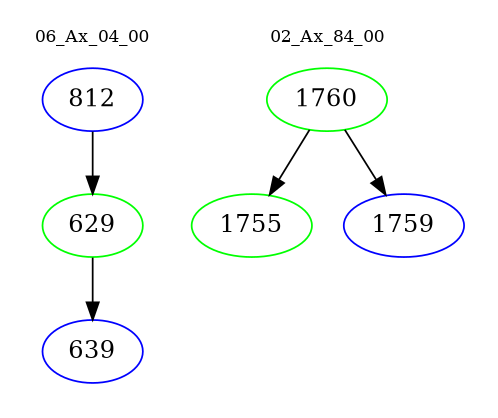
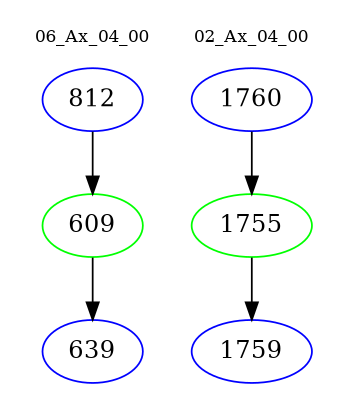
(328, 38) -> (252, 38)
(327, 100) -> (252, 100)
(360, 155) -> (252, 280)
(93, 226) -> (93, 226)
